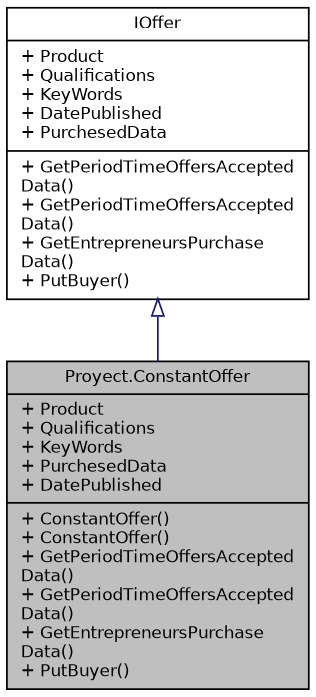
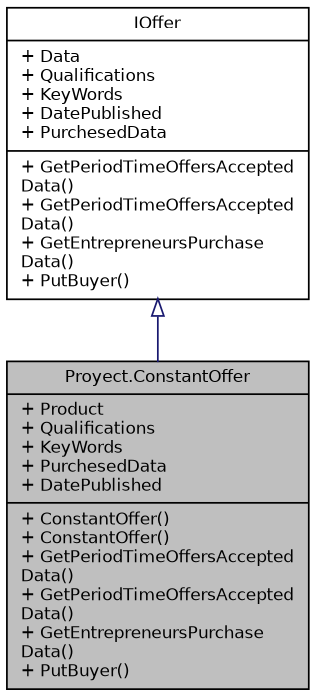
(63, 57) -> (51, 57)
